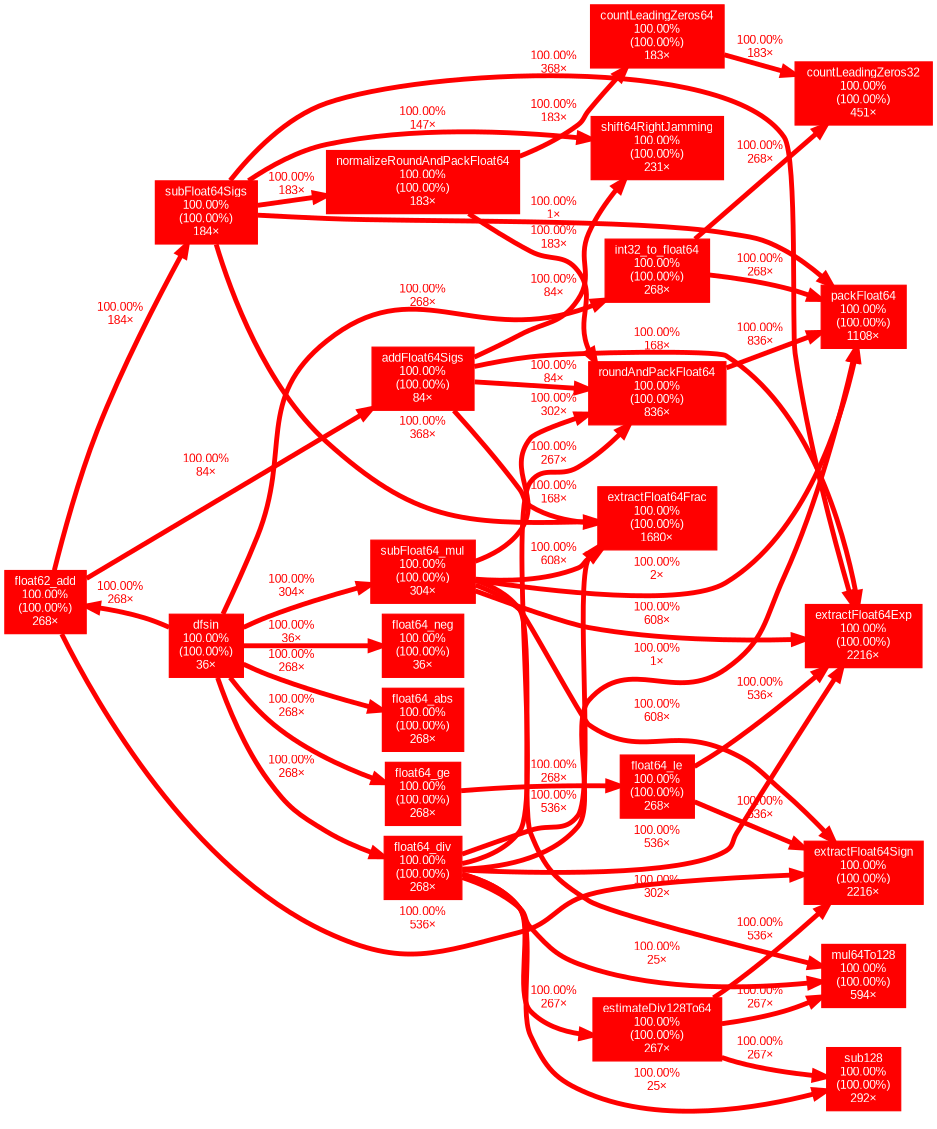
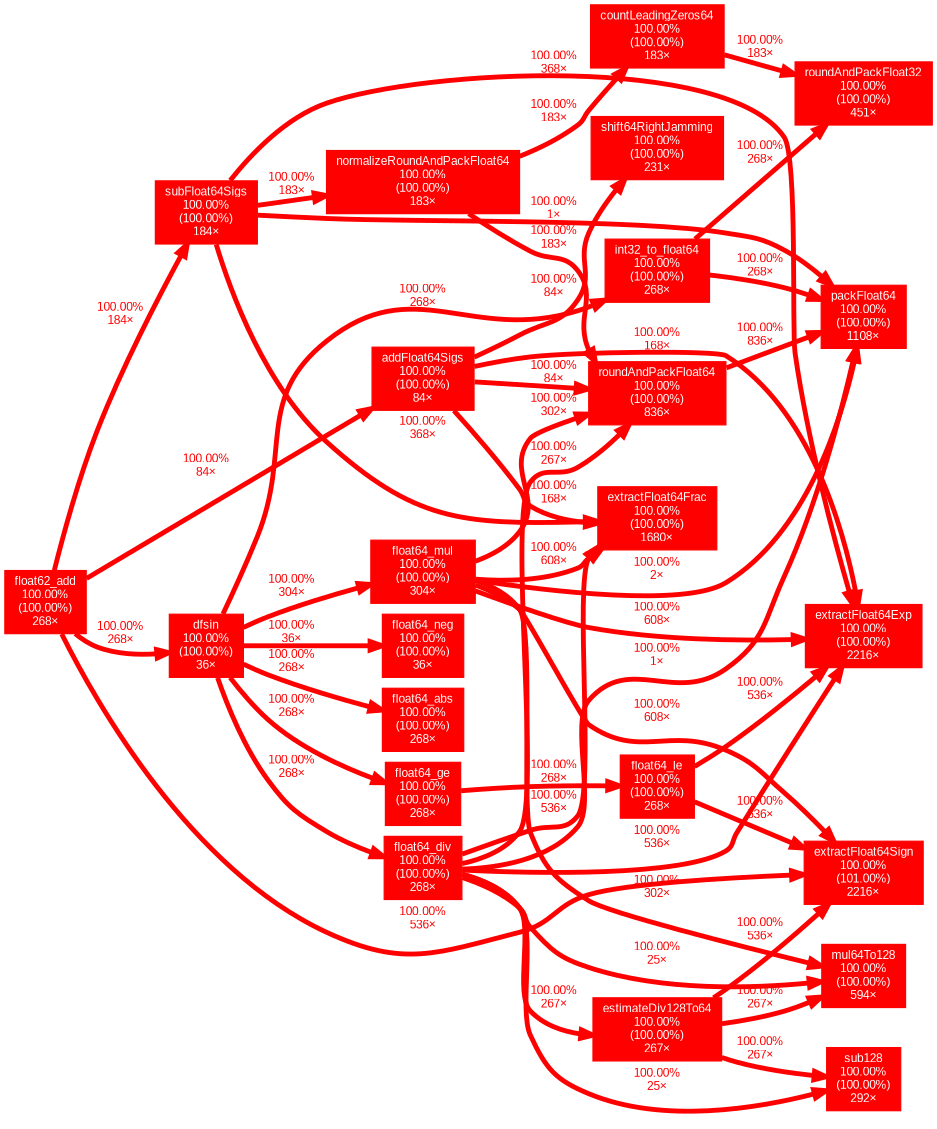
(864, 93) -> (864, 93)
(409, 134) -> none
(423, 572) -> (423, 572)
(135, 615) -> (114, 652)
(864, 873) -> (864, 873)
